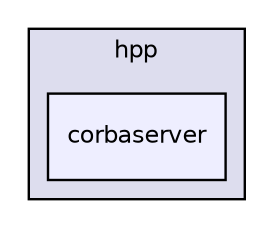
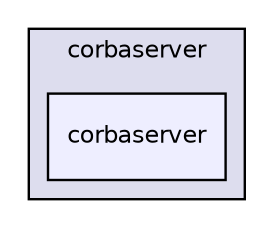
(137, 52) -> (137, 52)
